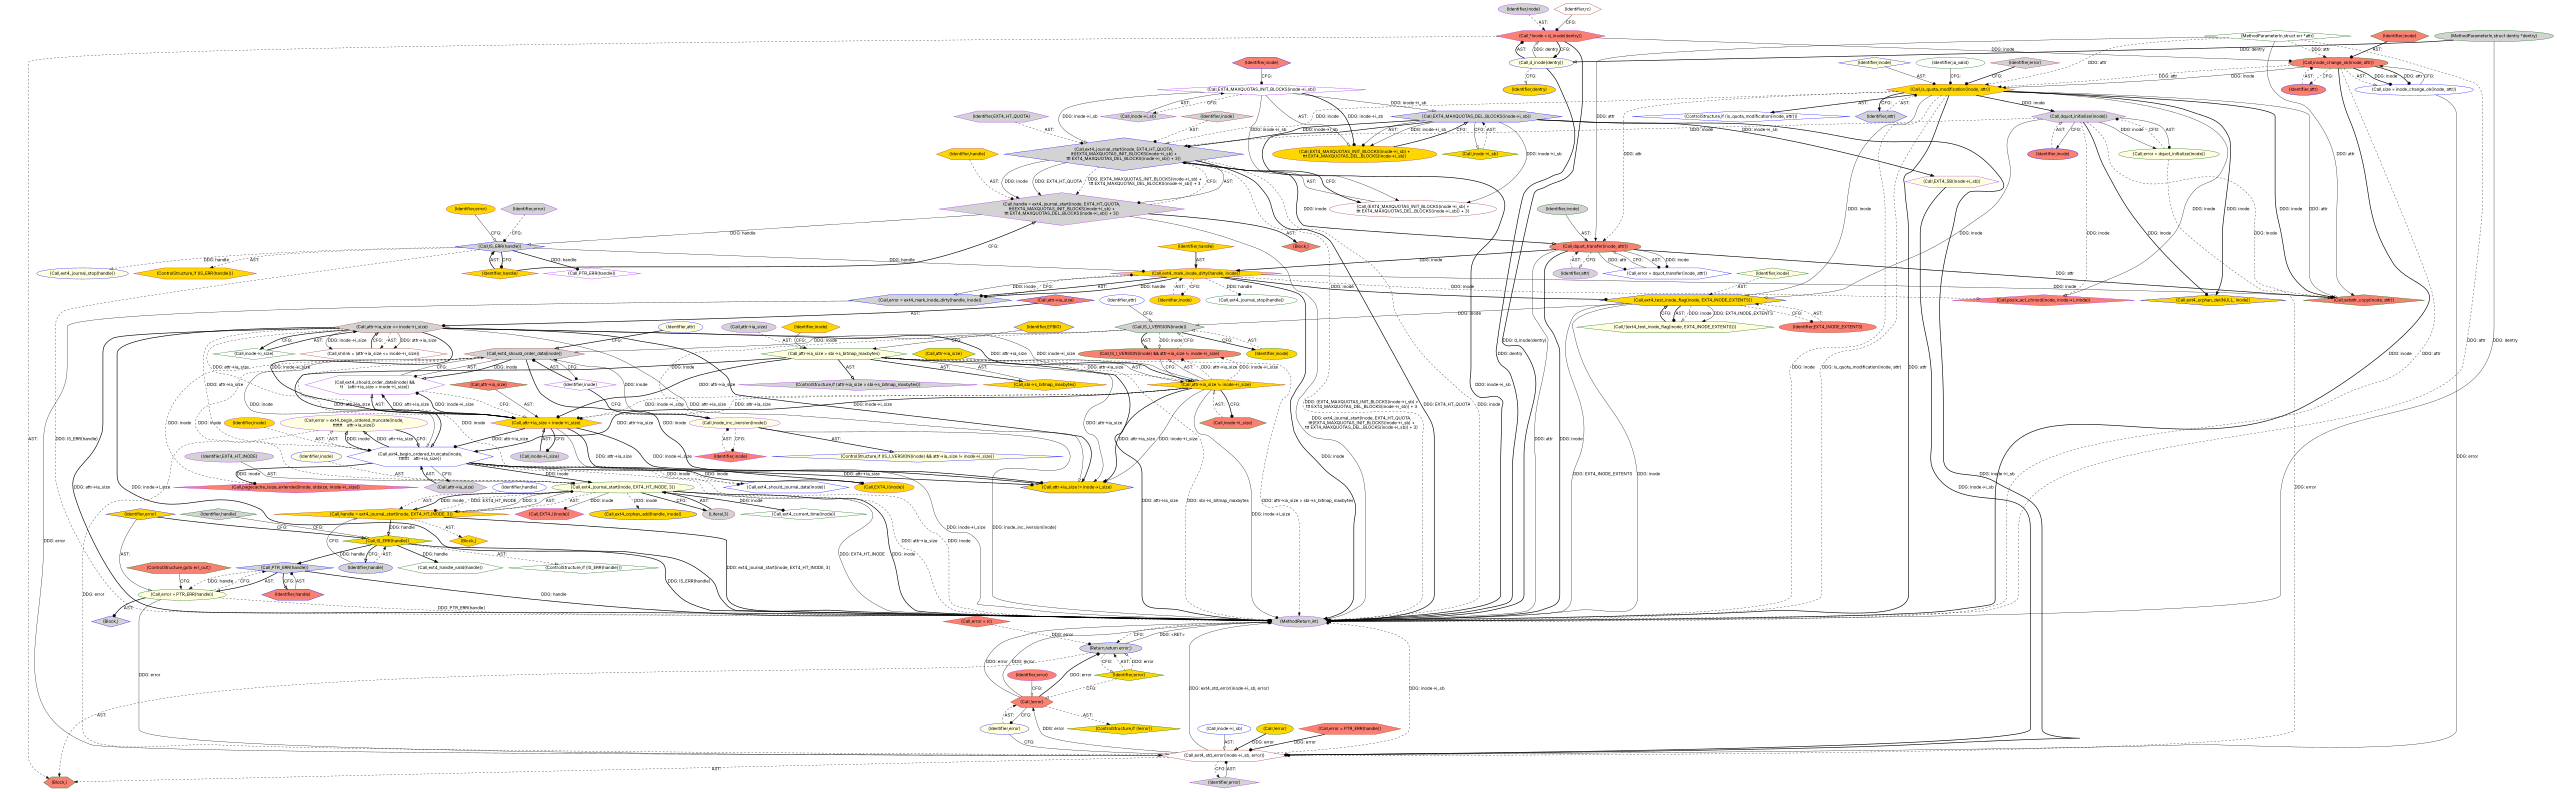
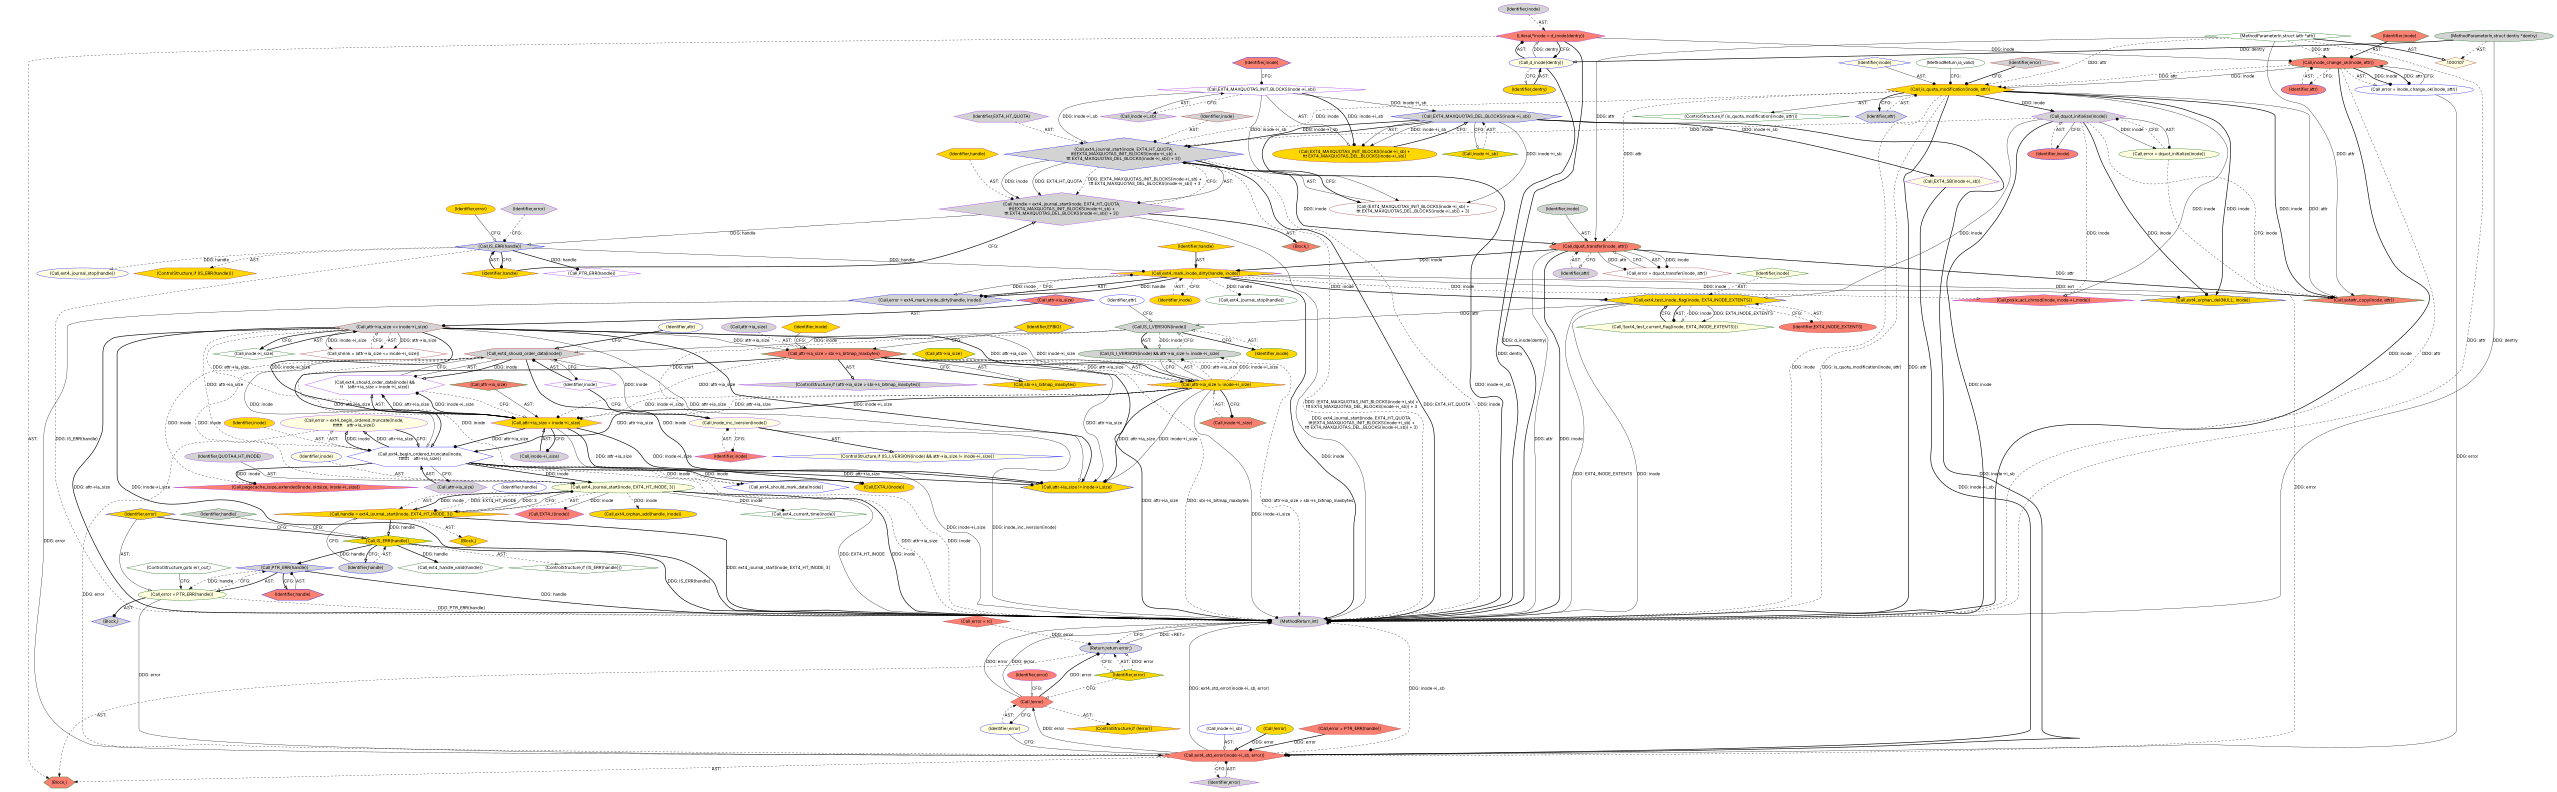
(1578, 9) -> none
(1551, 36) -> (1551, 36)
(2278, 36) -> (2278, 36)
(1950, 63) -> (1950, 63)
none -> (2455, 63)
none -> (1538, 78)
(2414, 90) -> (2414, 90)
(1363, 102) -> (1363, 102)
(1844, 103) -> (1844, 103)
(1741, 117) -> (1741, 117)
(1847, 204) -> none
(2266, 233) -> (2266, 233)
(1667, 273) -> (1667, 273)
(2065, 287) -> (2065, 287)
none -> (1713, 289)
(1470, 314) -> (1470, 314)
(1675, 327) -> (1675, 327)
none -> (676, 335)
(372, 341) -> (372, 341)
(834, 354) -> (834, 354)
(1160, 354) -> (1160, 354)
(683, 367) -> (683, 367)
(946, 367) -> (946, 367)
(674, 385) -> (674, 385)
(229, 457) -> (229, 457)
(786, 487) -> (786, 487)
(722, 500) -> (722, 500)
(551, 501) -> (551, 501)
(719, 514) -> none
(179, 568) -> (179, 568)
none -> (1922, 610)
(1124, 729) -> (1124, 729)
(1224, 756) -> (1224, 756)
